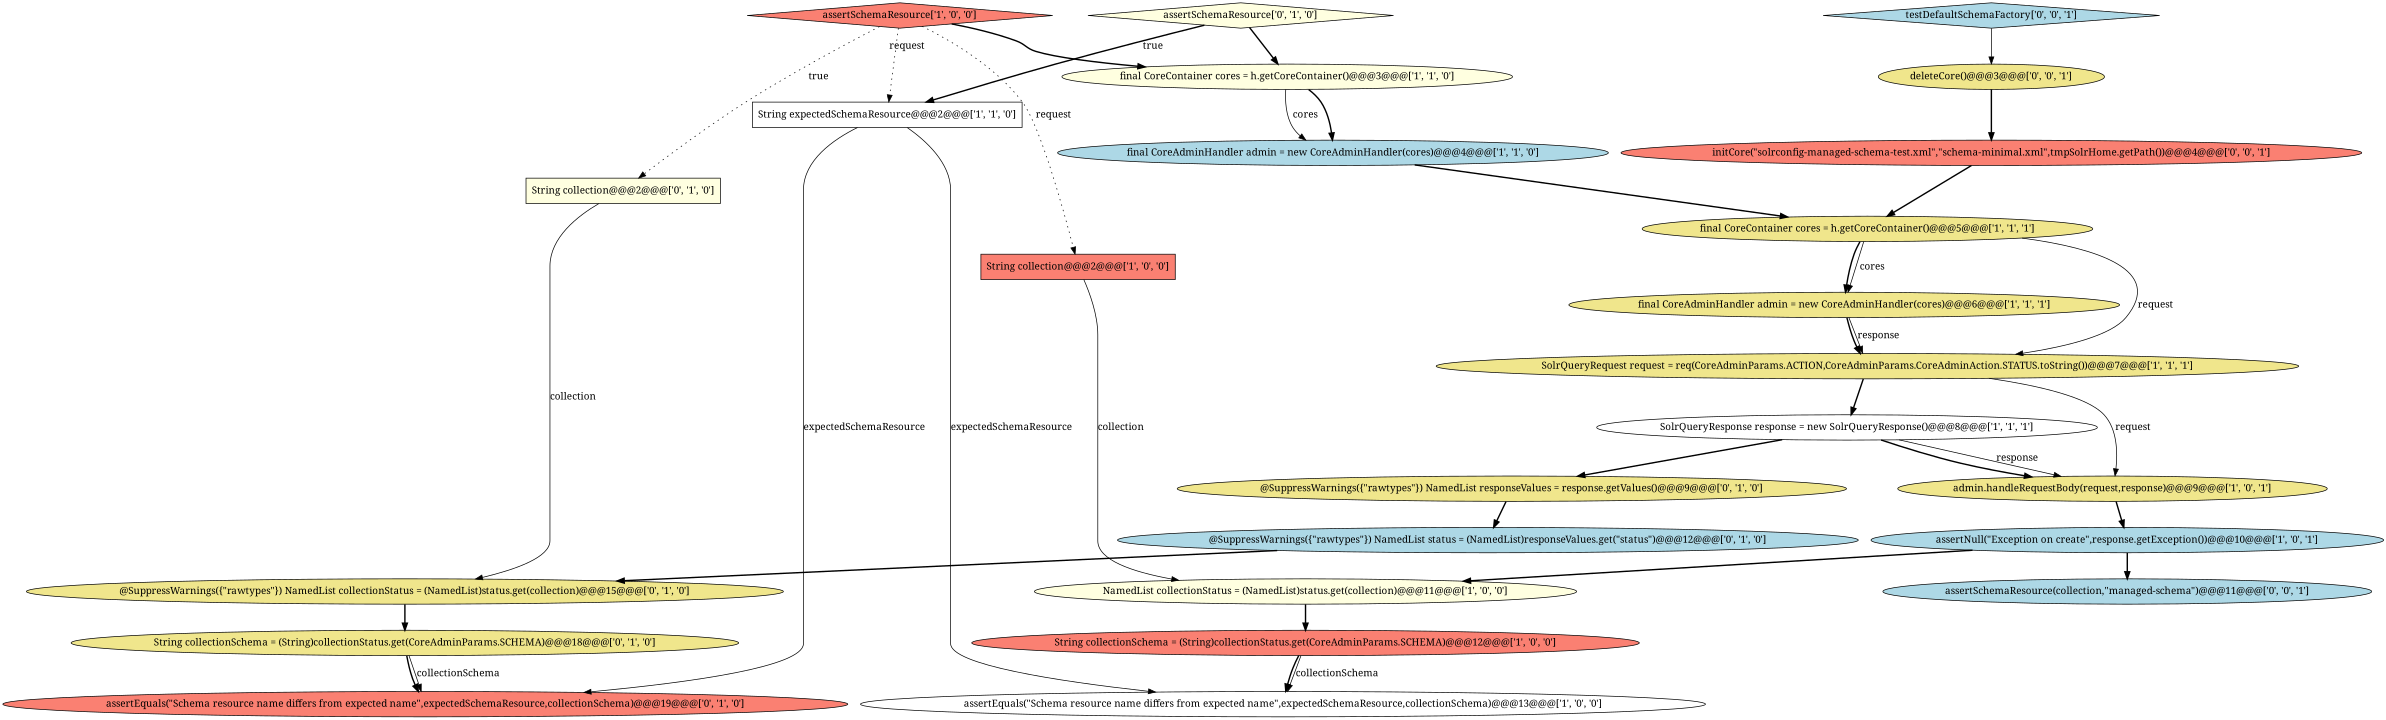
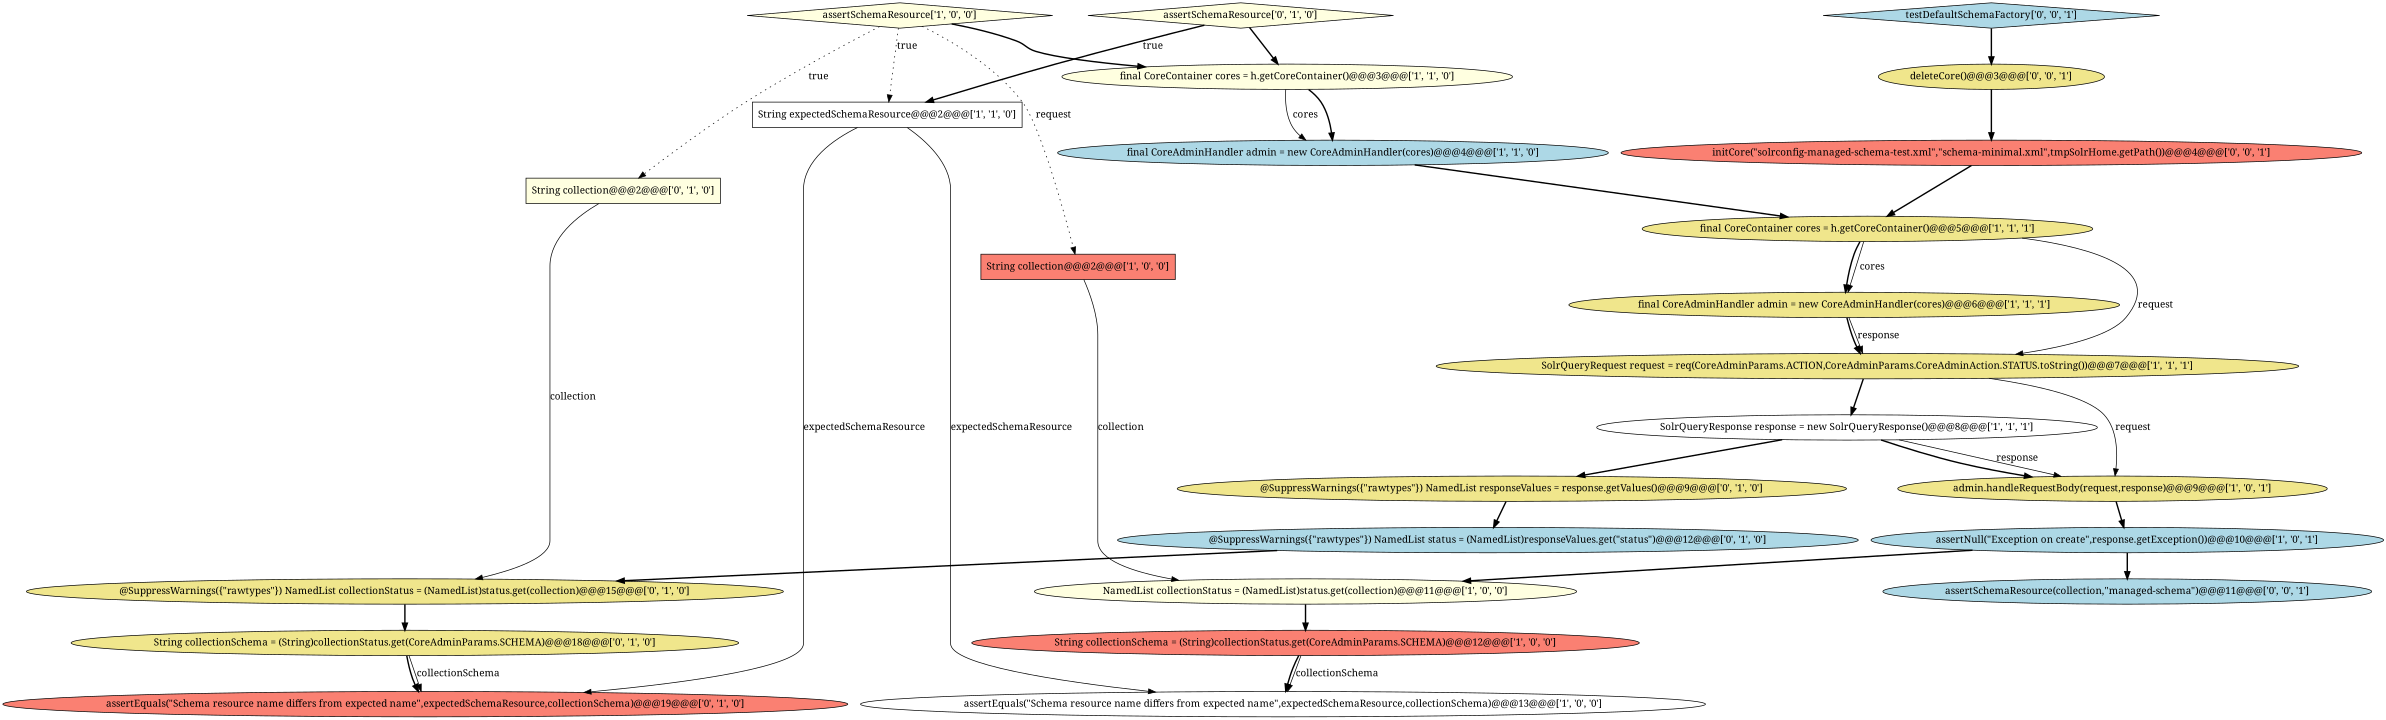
(900, 15) -> (900, 15)
(1991, 43) -> (1991, 43)
(907, 46) -> (907, 46)
